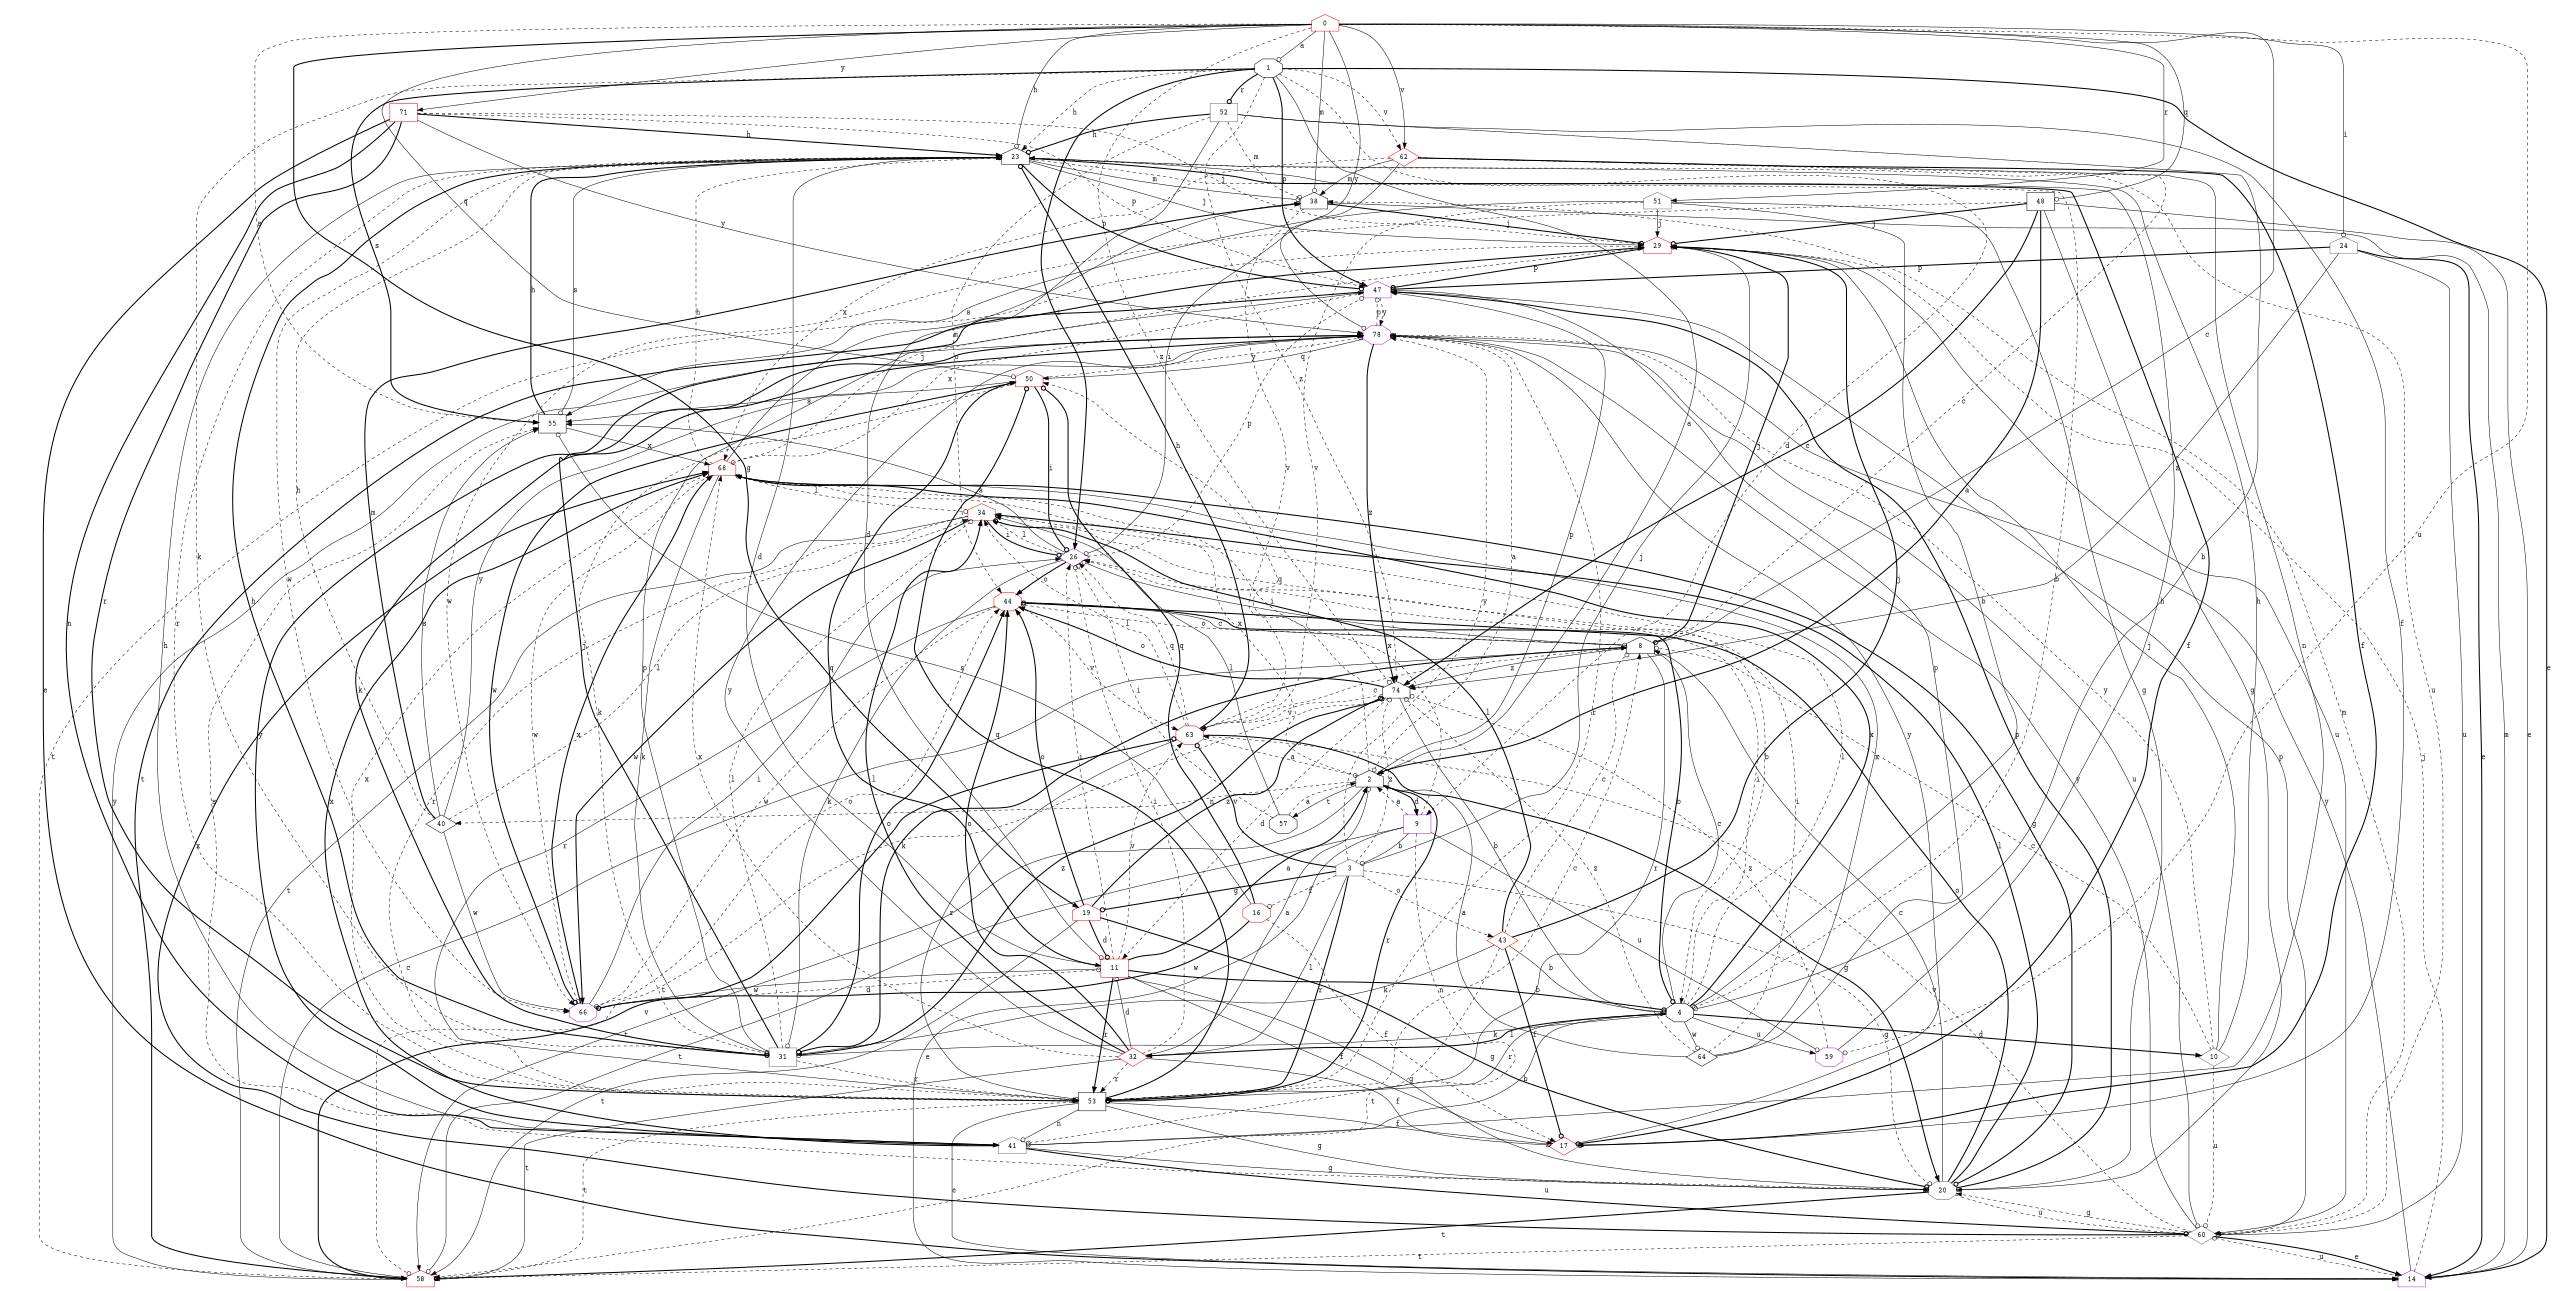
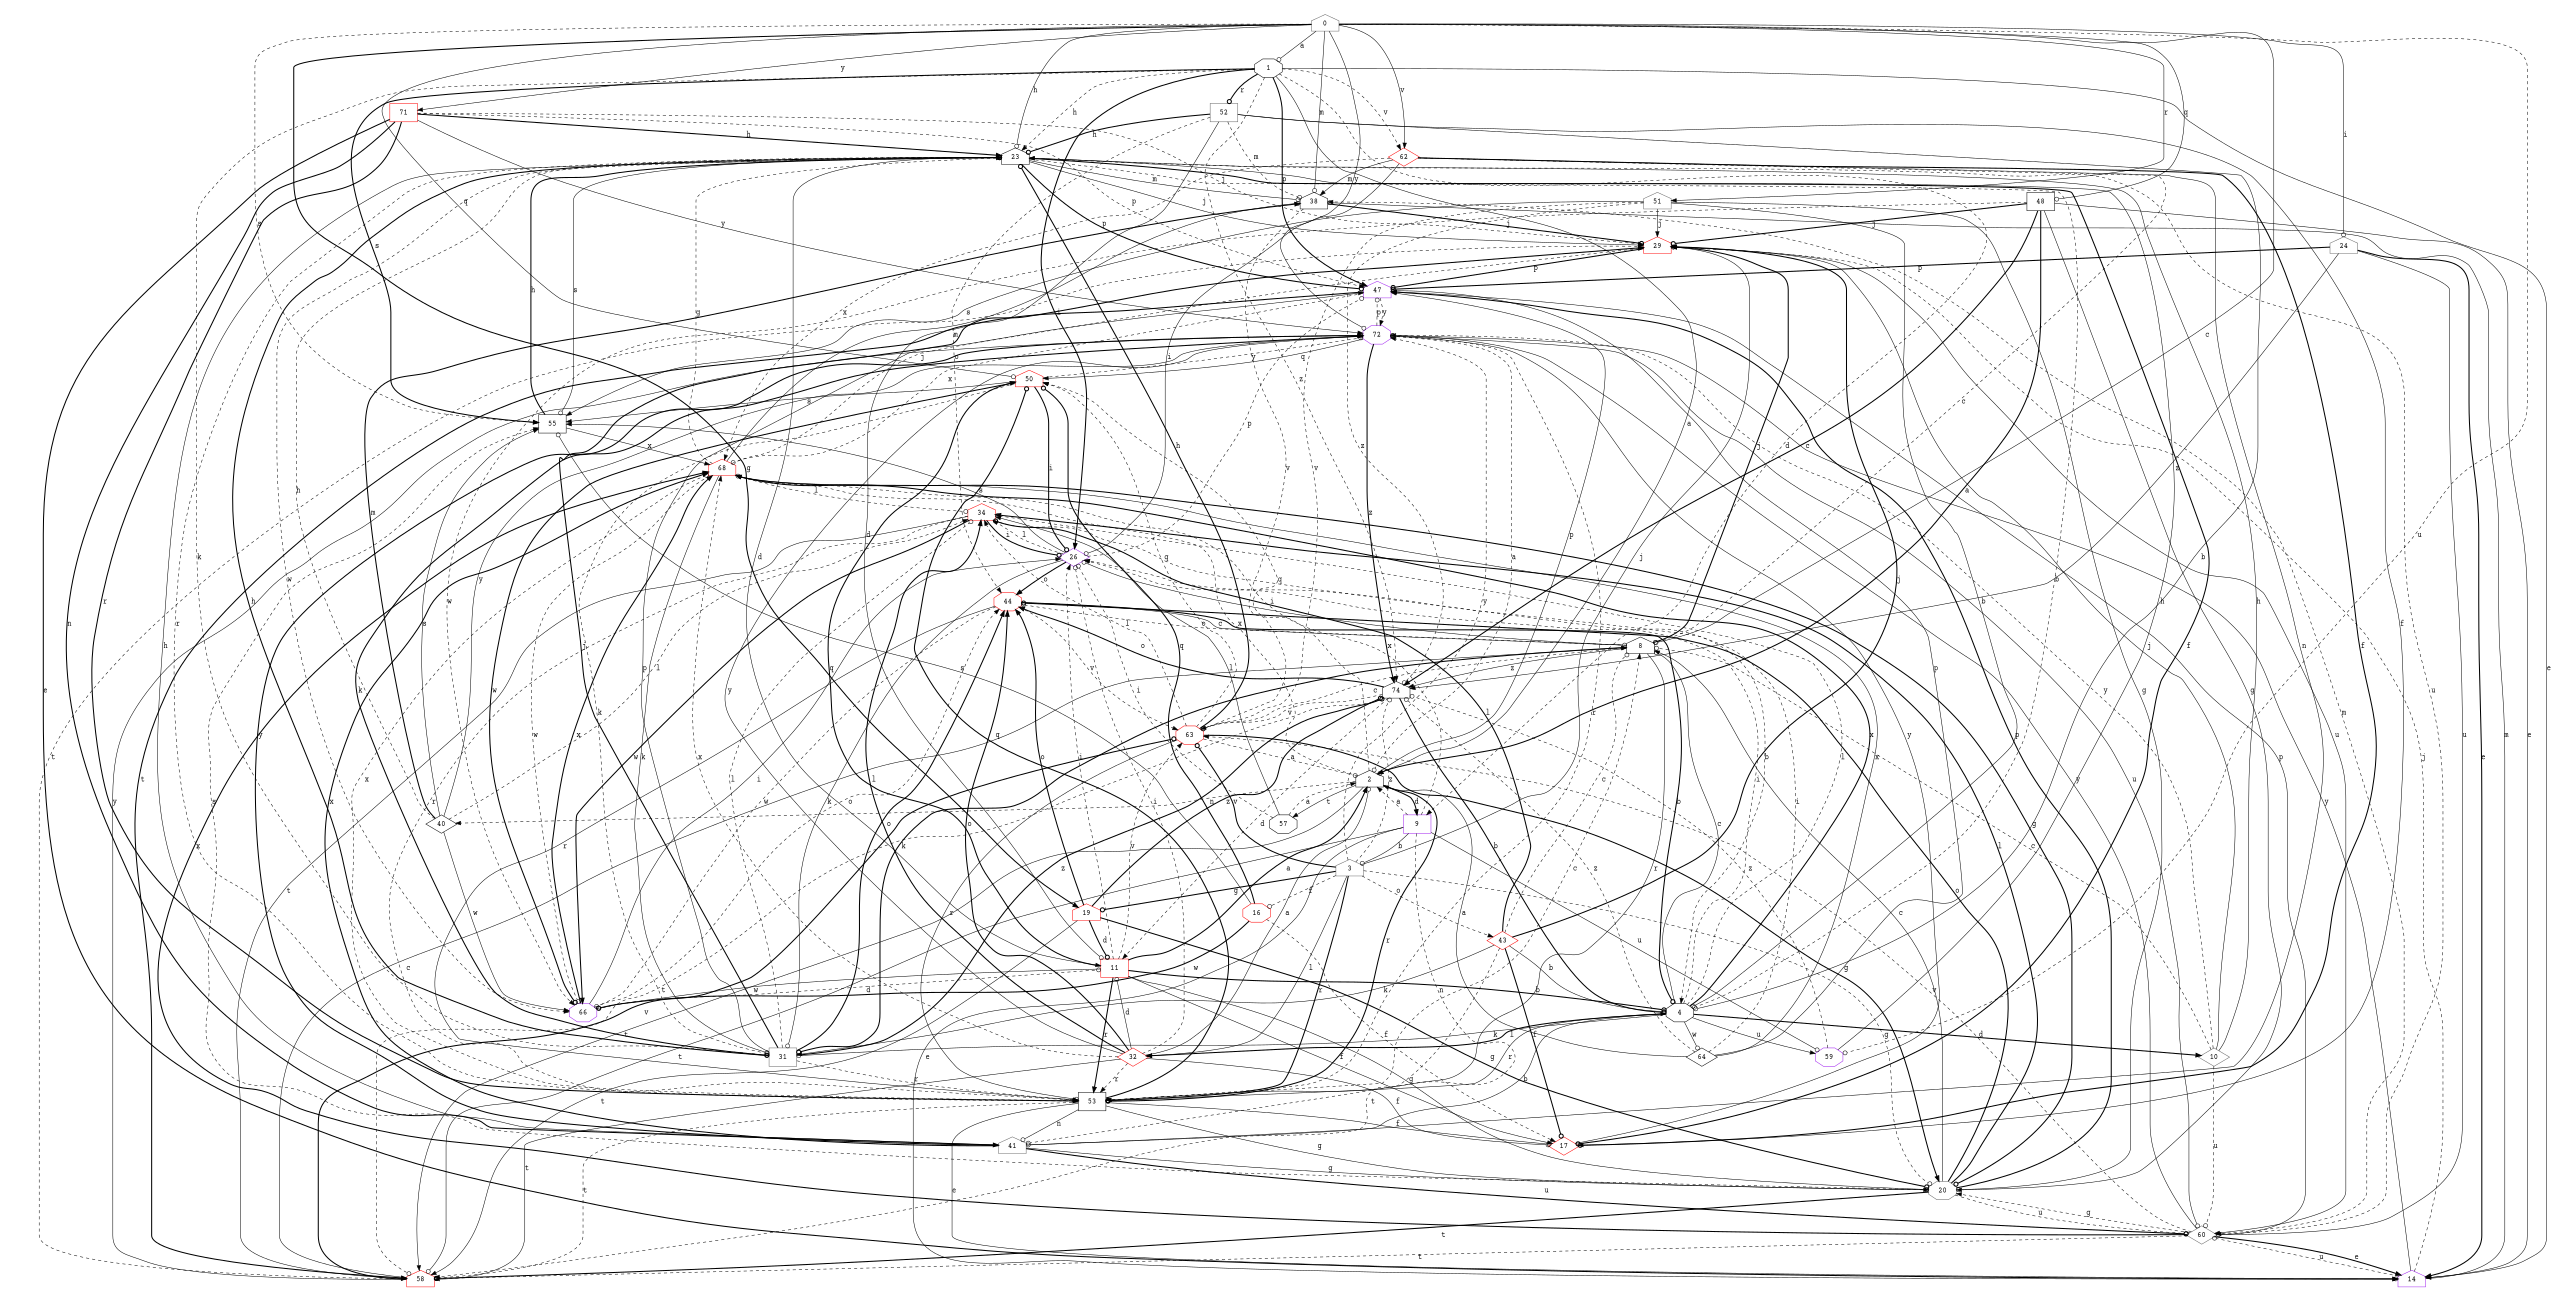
(1325, 24) -> (1325, 24)
(2442, 236) -> (2442, 236)
(698, 313) -> (698, 313)
(1142, 329) -> (1348, 327)
(1377, 335) -> (1377, 335)
(1159, 630) -> (1160, 554)
(1506, 870) -> (1506, 870)
